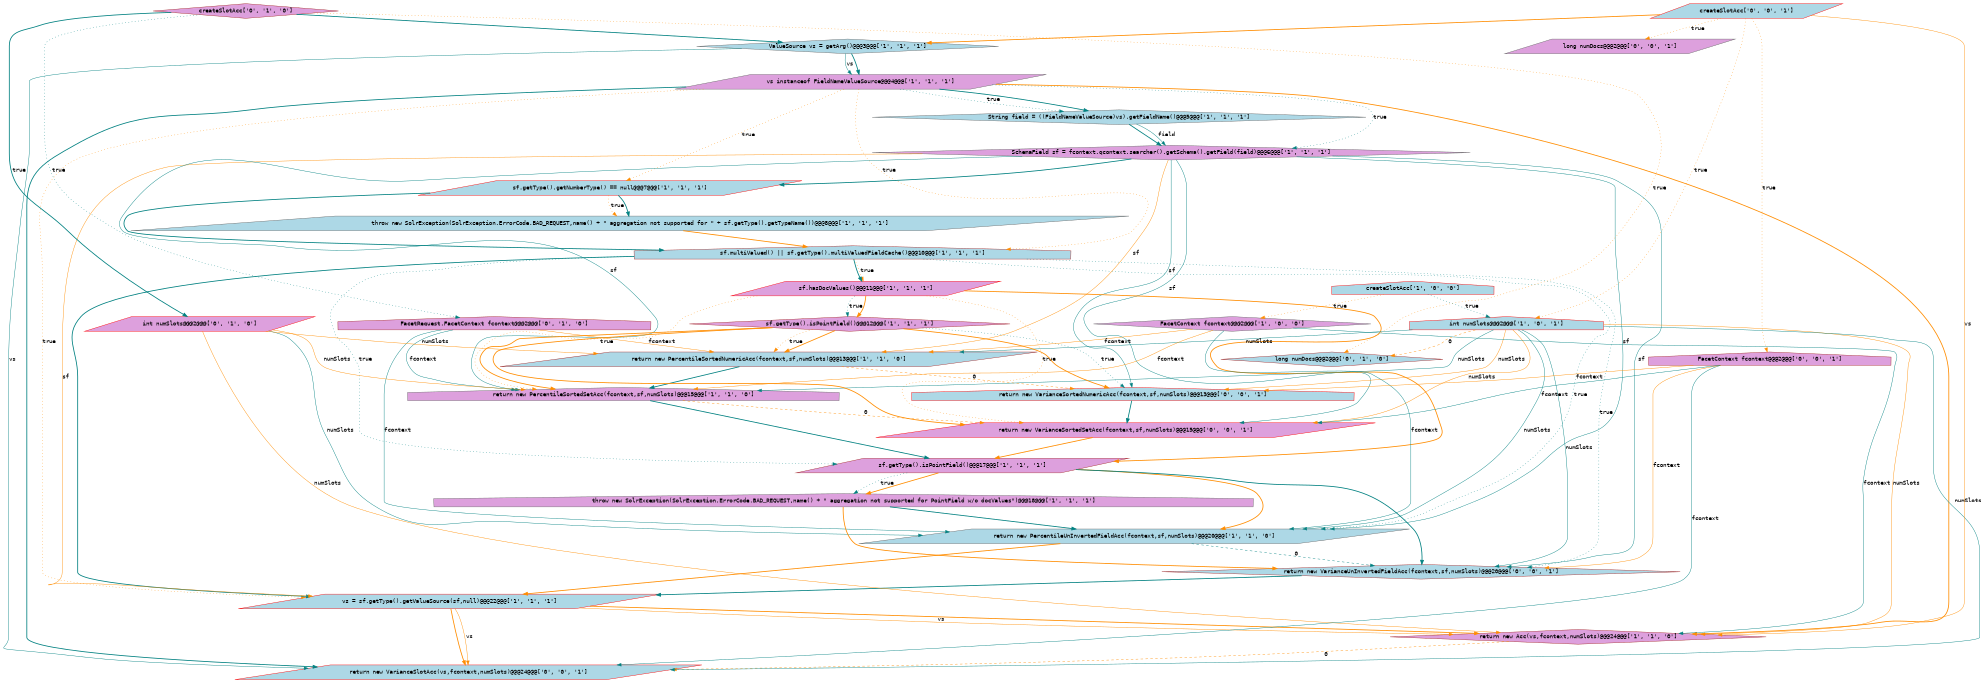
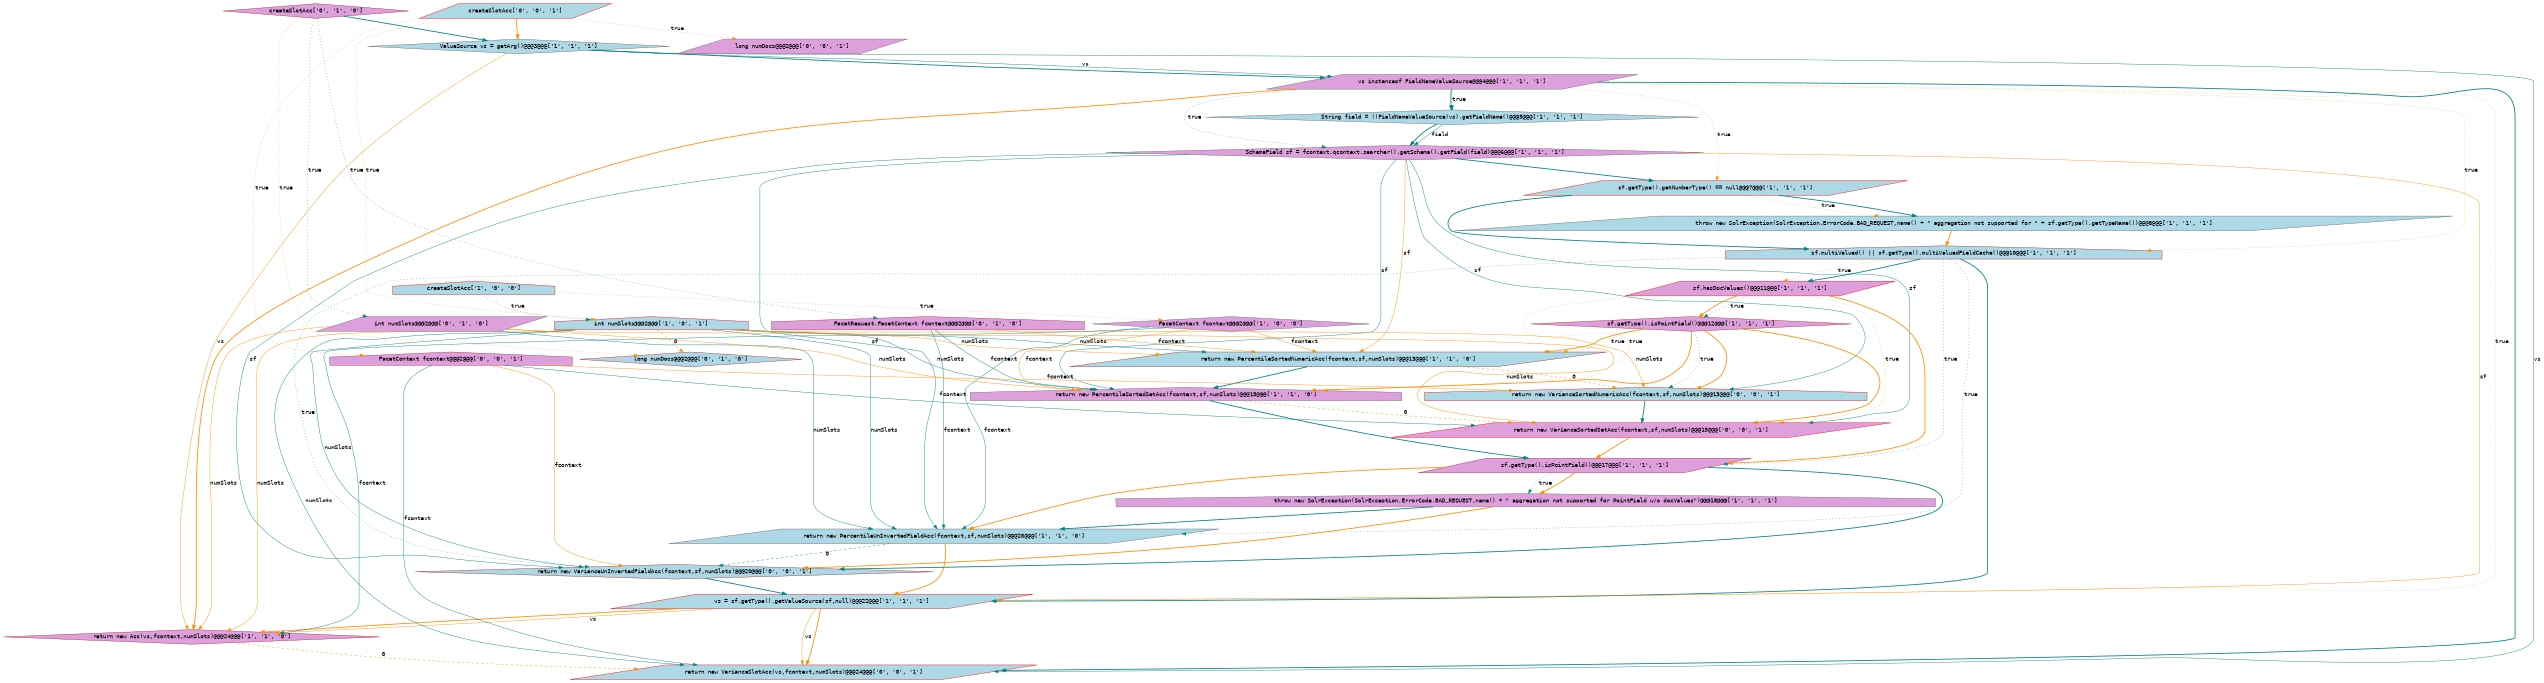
(9, 136) -> (307, 186)
(200, 324) -> (431, 324)
(1964, 370) -> (250, 288)
